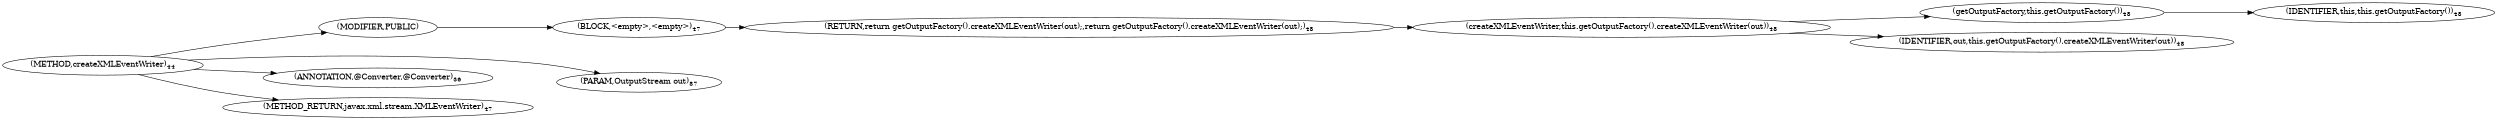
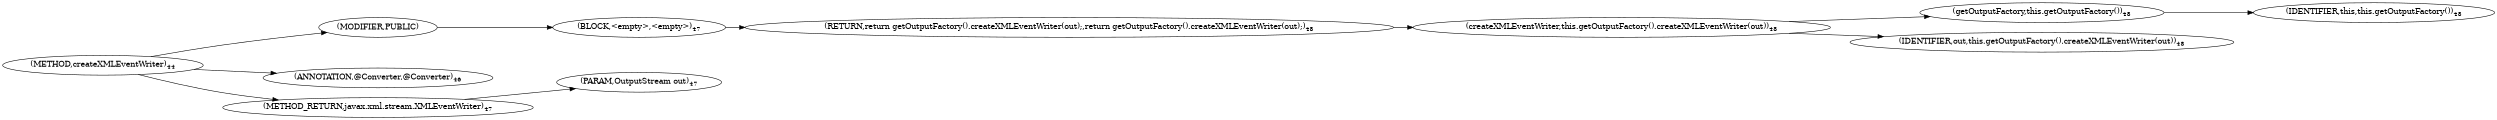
(392, 56) -> (517, 94)
(458, 77) -> (458, 77)
(694, 81) -> (694, 81)
